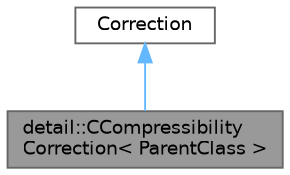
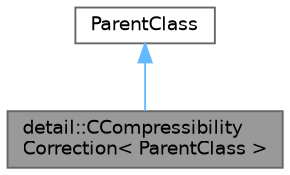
(145, 25) -> (145, 25)
